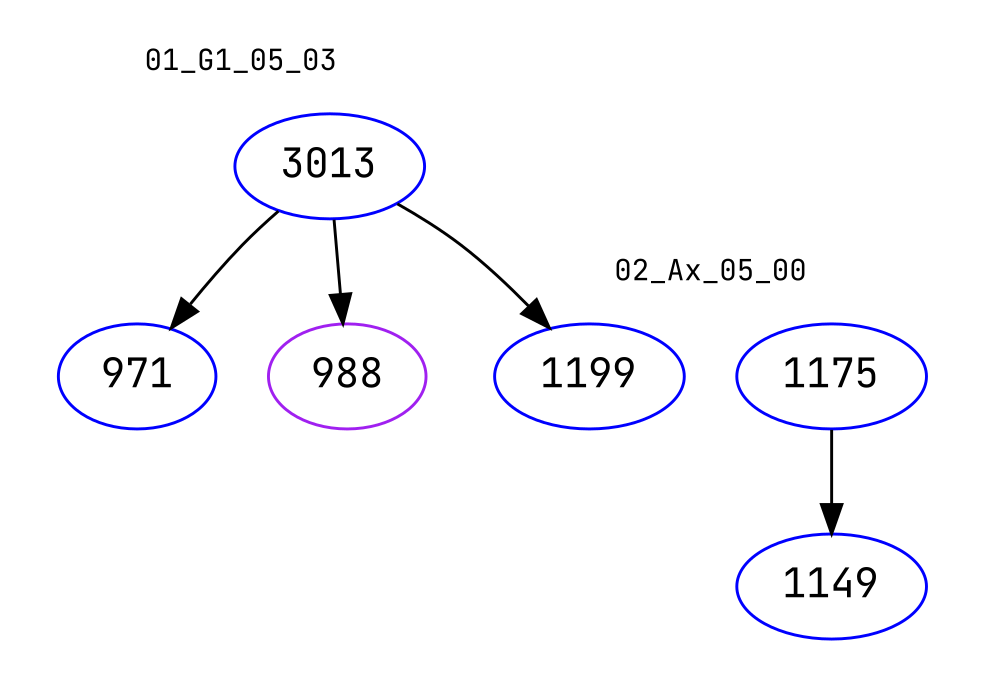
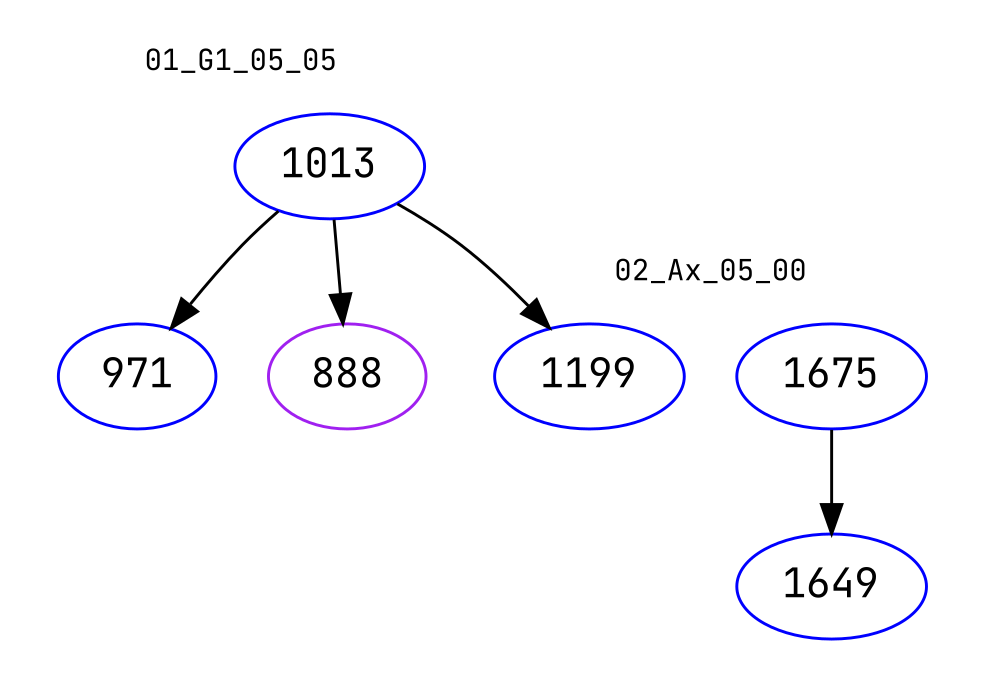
(242, 63) -> (242, 63)
(330, 166) -> (330, 166)
(347, 376) -> (347, 376)
(832, 376) -> (832, 376)
(832, 587) -> (832, 587)
